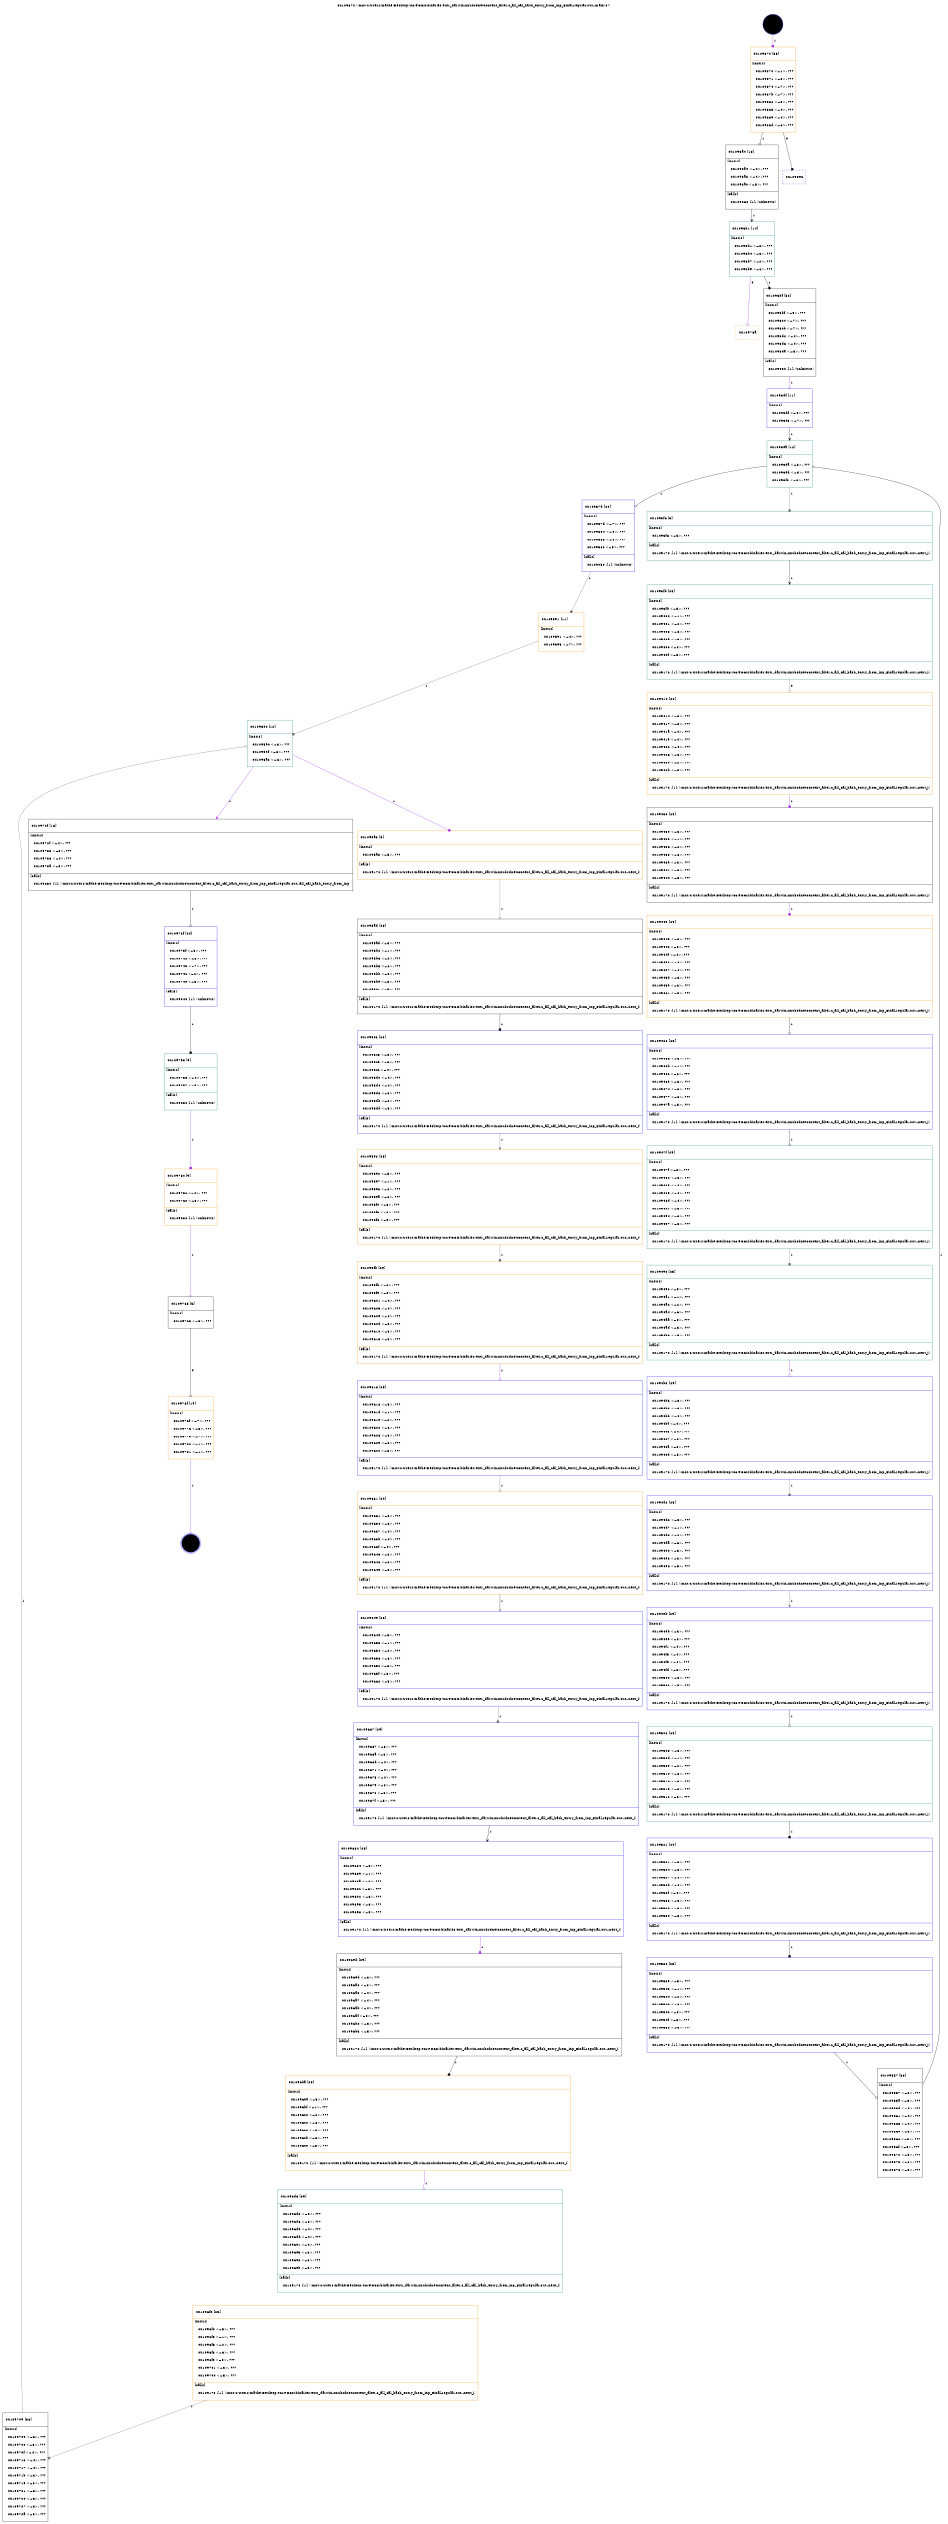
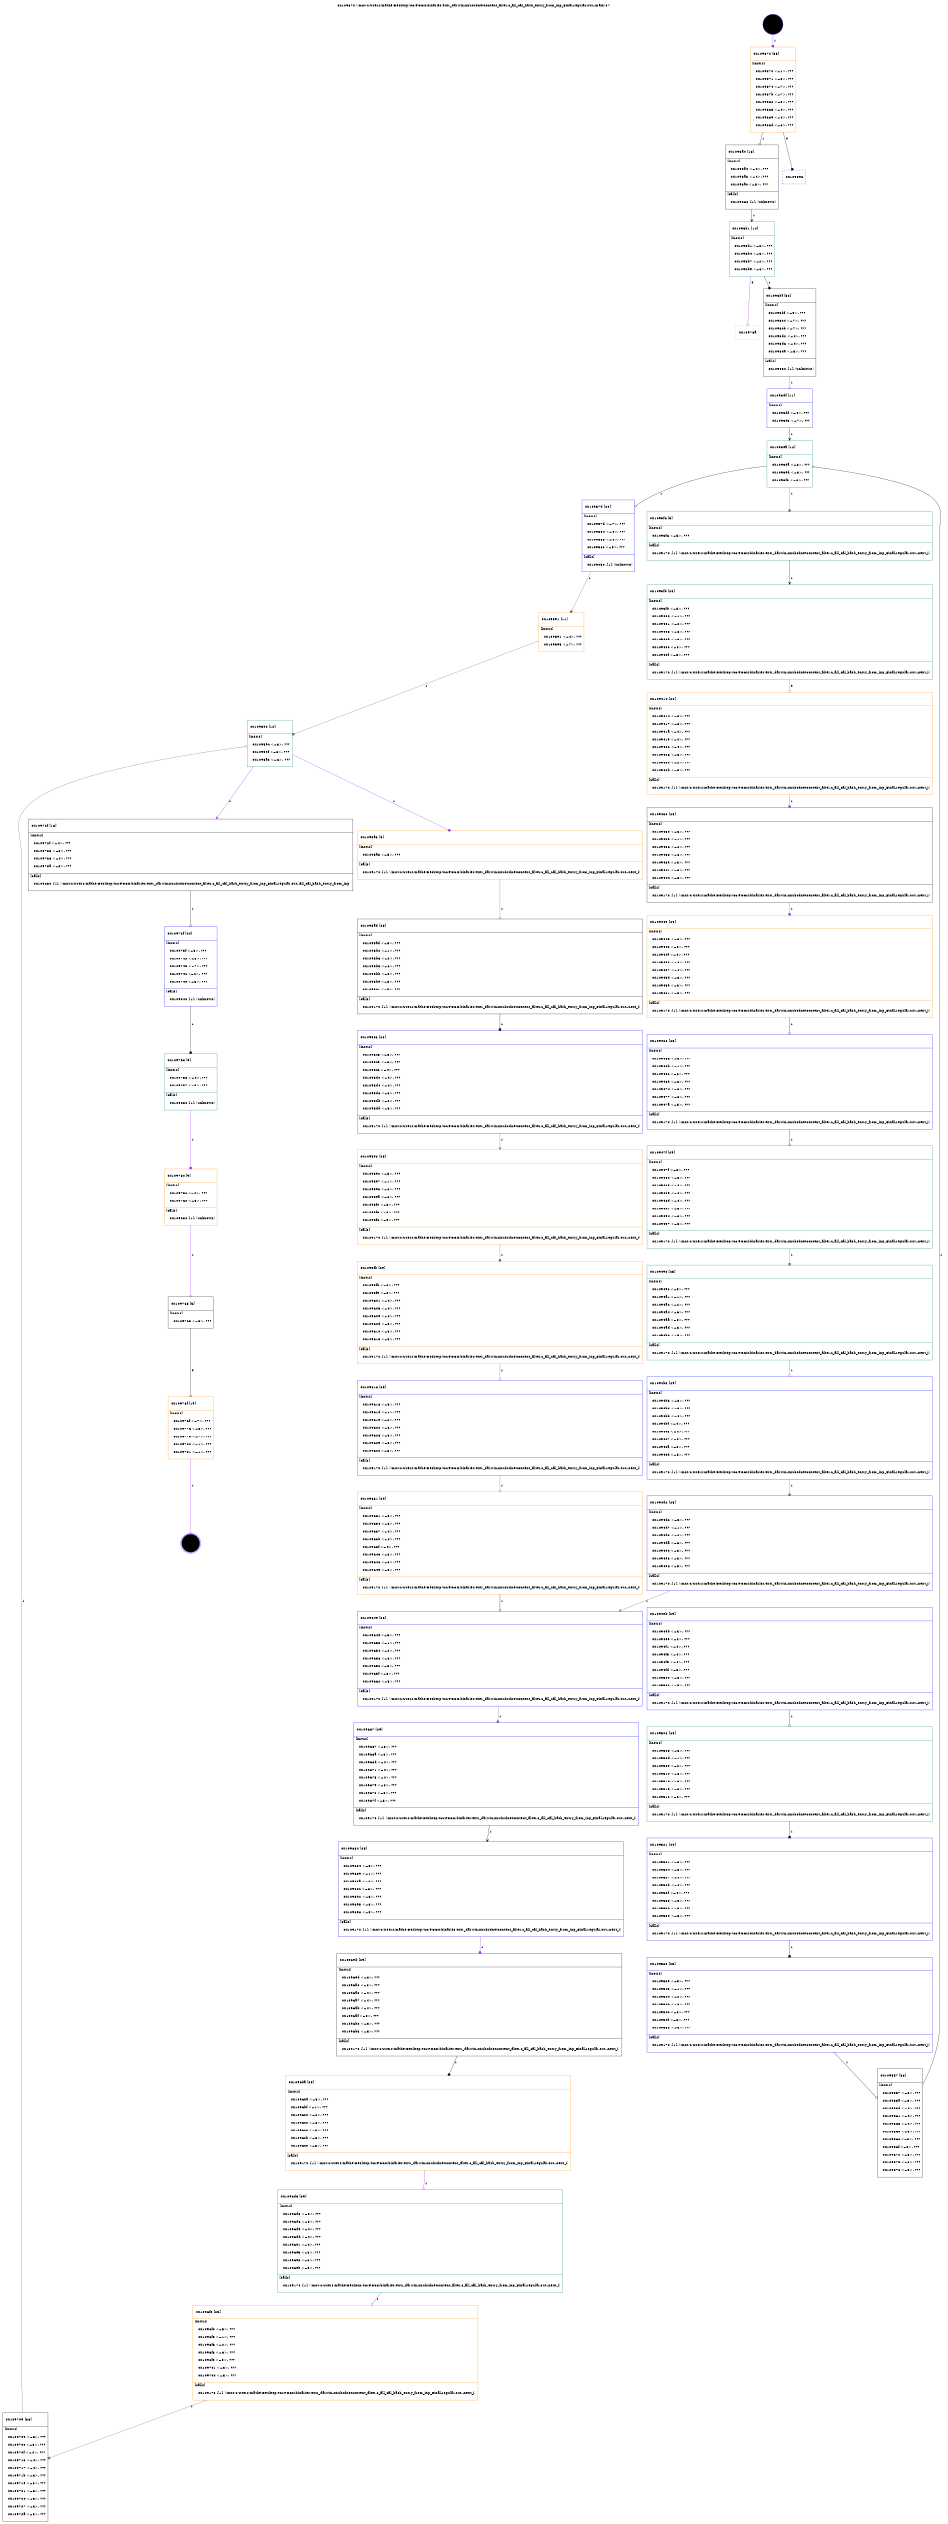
(790, 1598) -> (646, 1600)
none -> (377, 2298)
